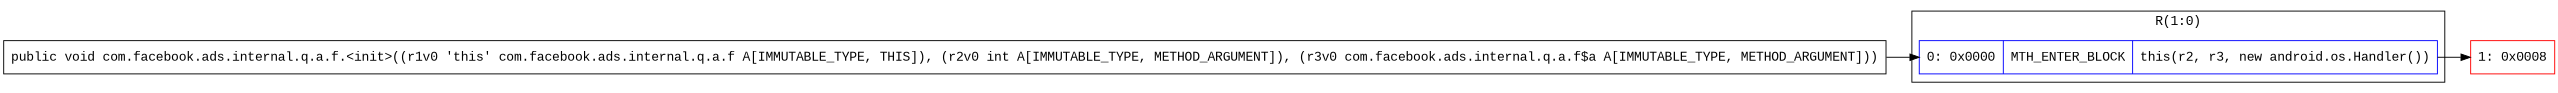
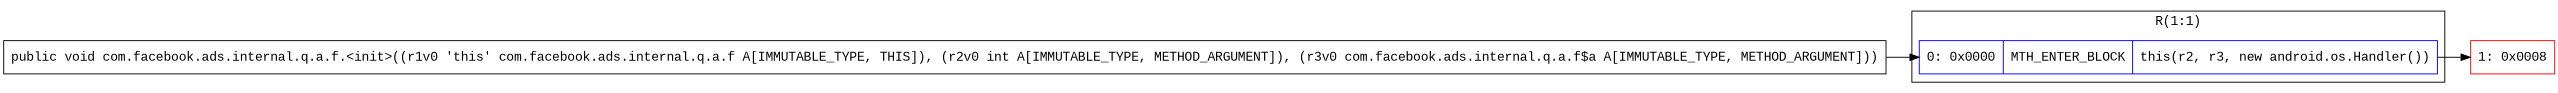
(2178, 22) -> (2178, 22)
